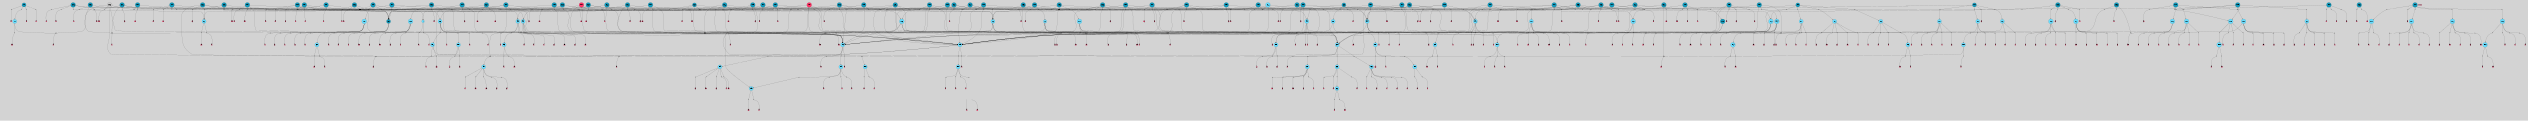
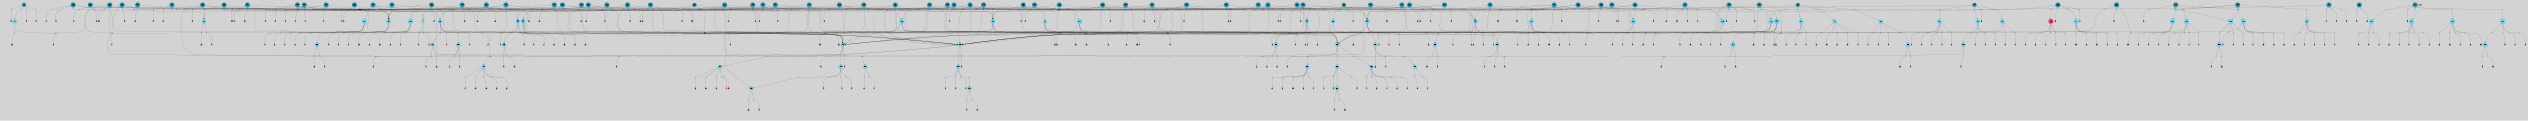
(110, 5) -> (110, 5)
(581, 5) -> (581, 5)
(809, 5) -> (809, 5)
(1268, 5) -> (1268, 5)
(1664, 5) -> none
(2419, 5) -> (2419, 5)
(389, 21) -> (389, 21)
(1723, 21) -> (1723, 21)
(2051, 21) -> (2051, 21)
none -> (969, 89)
